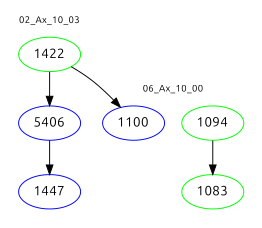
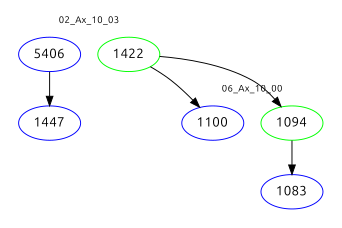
(50, 84) -> (221, 68)
(213, 192) -> (292, 192)
